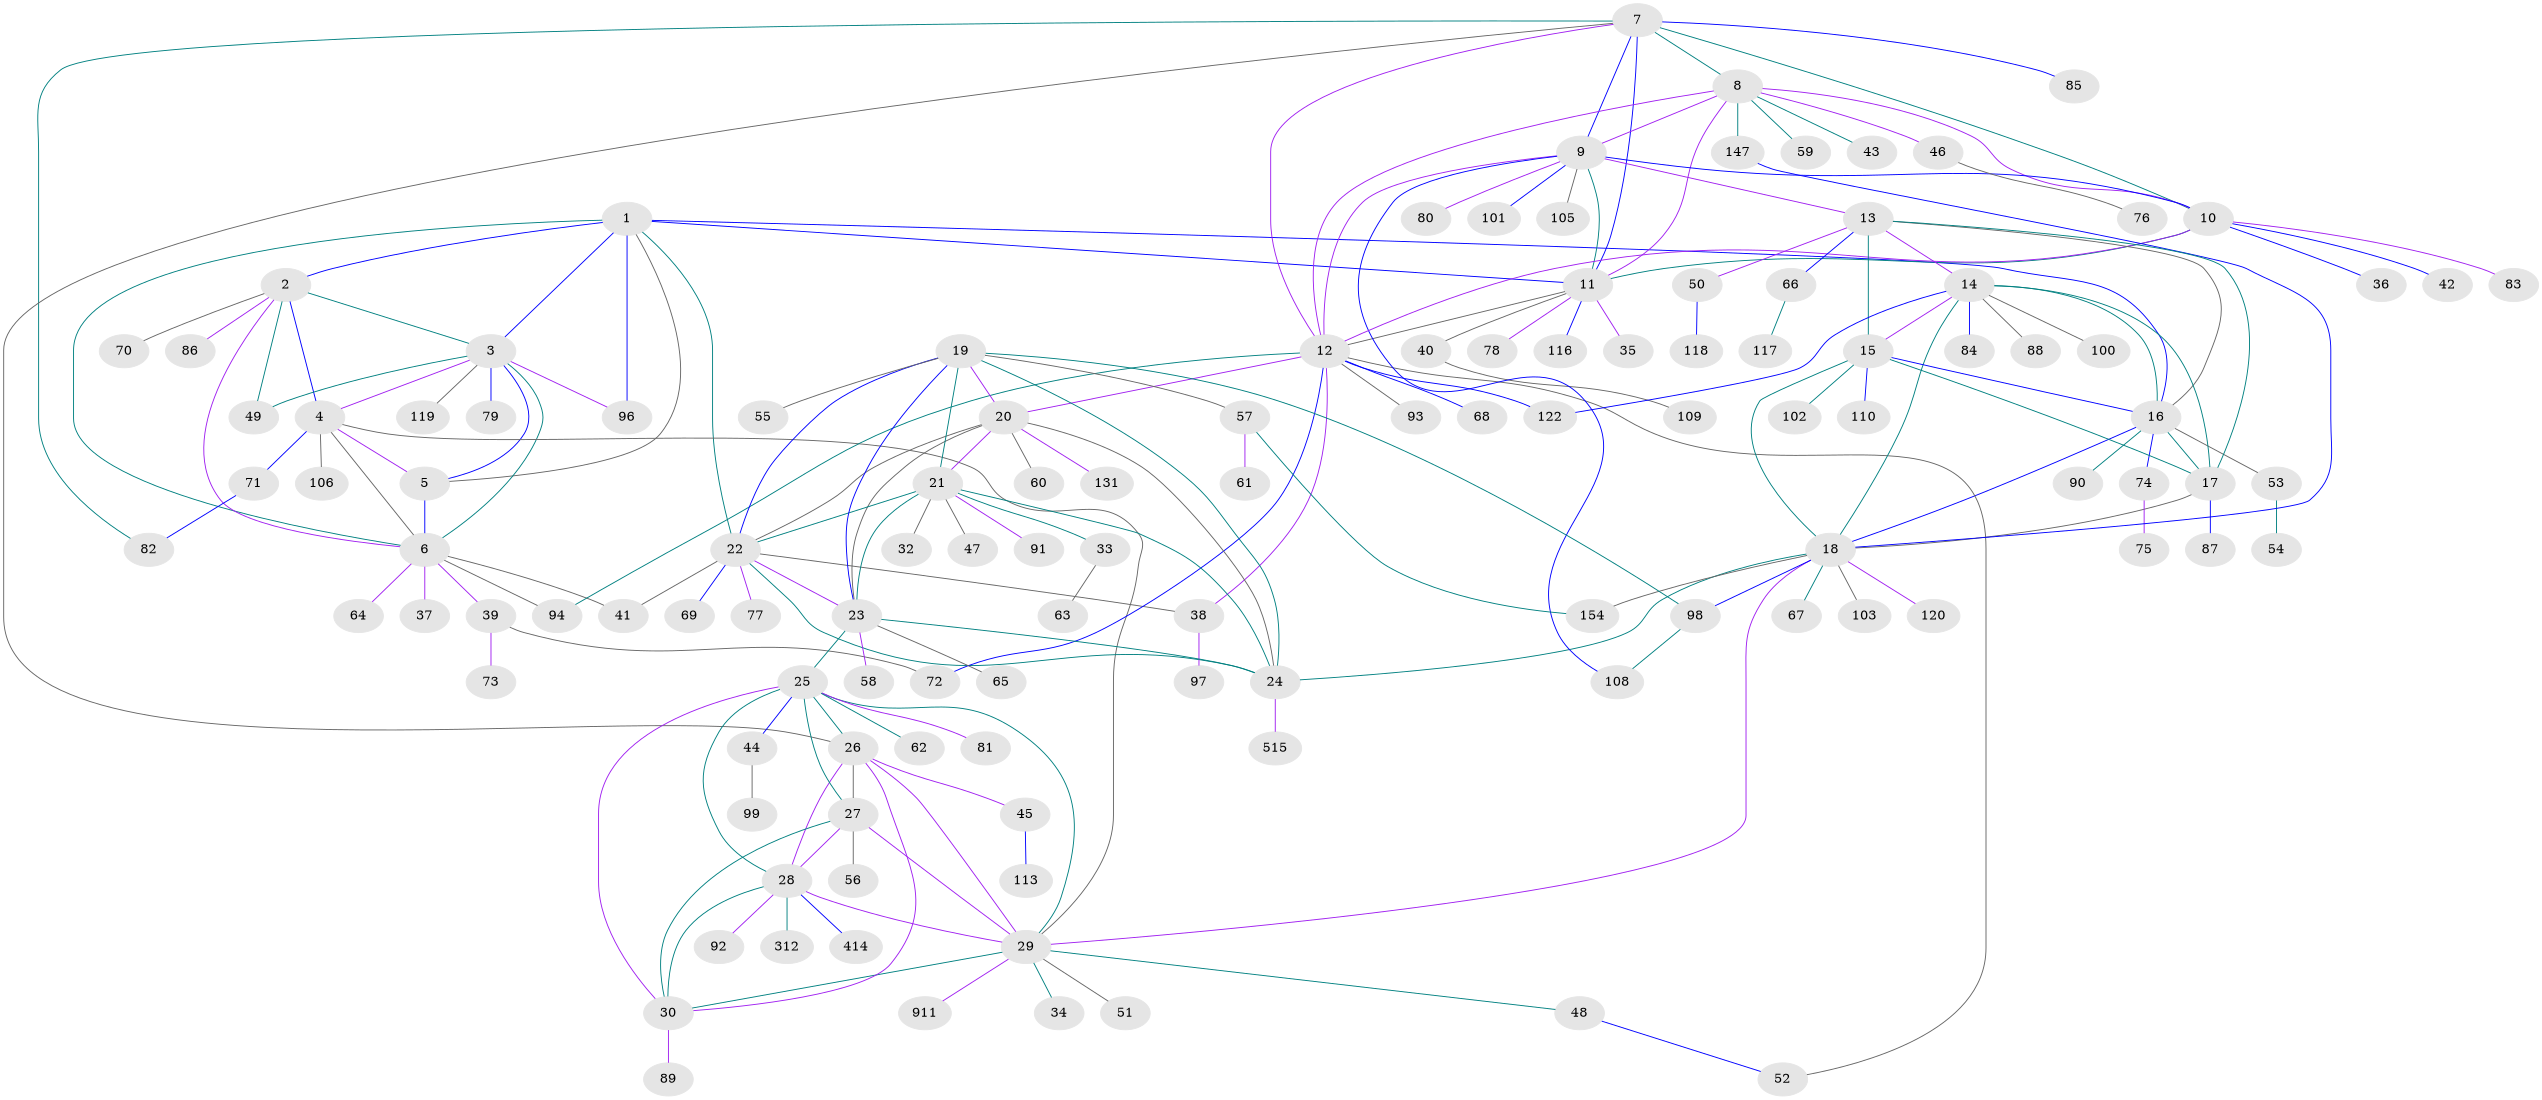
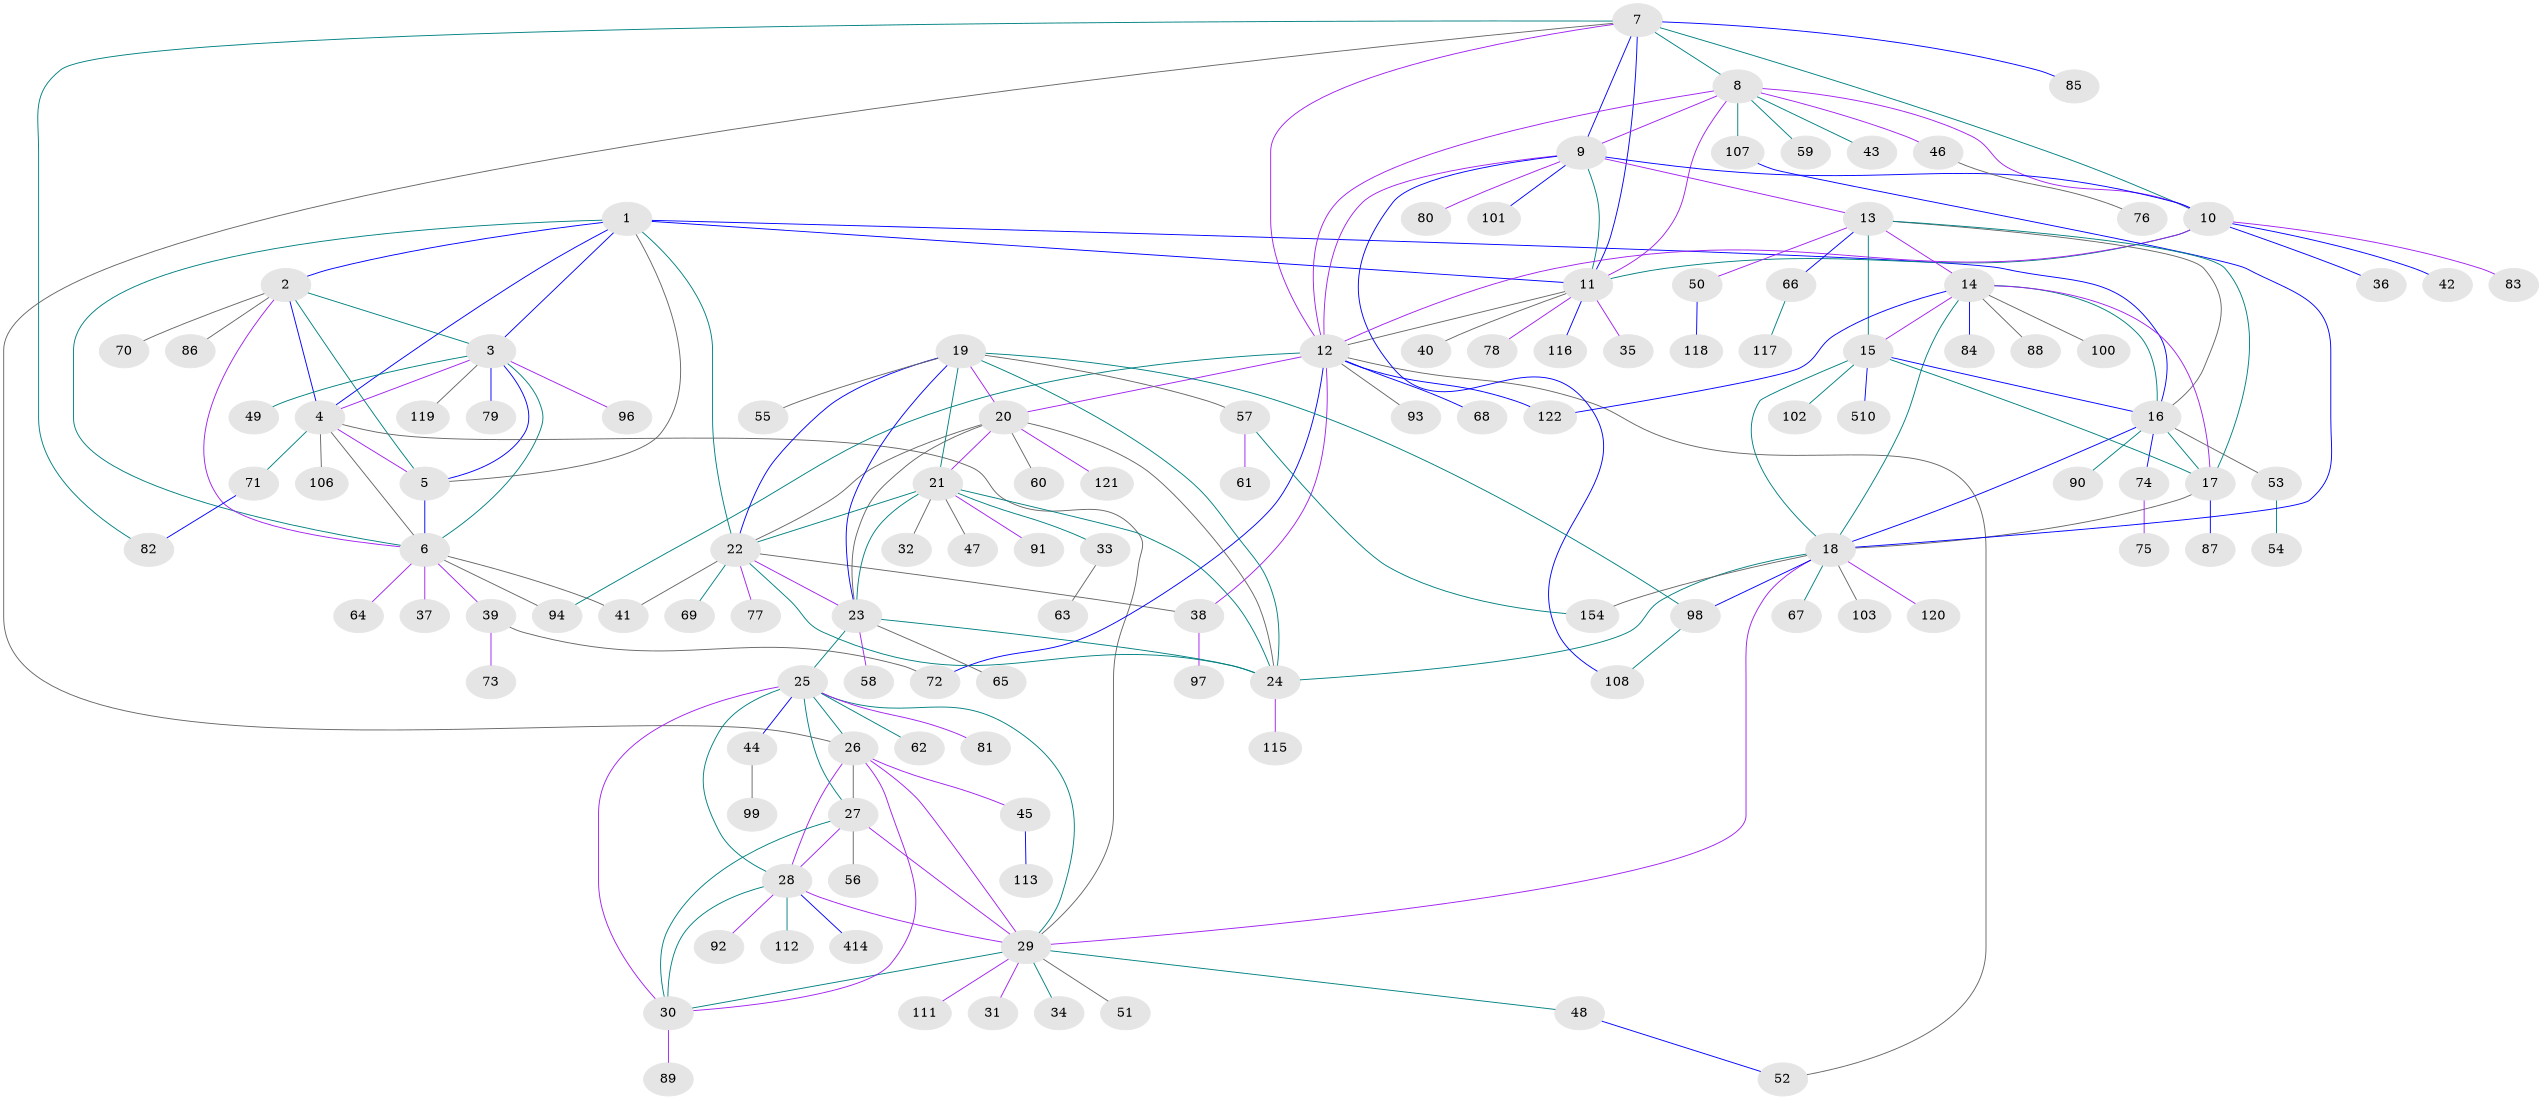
(1738, 153) -> (1738, 153)
(1563, 219) -> none
(238, 318) -> (238, 318)
(627, 318) -> (469, 313)
(2140, 322) -> (2140, 322)
(270, 351) -> (348, 377)
(1690, 417) -> none
(1864, 417) -> (1864, 417)
(287, 450) -> (287, 450)
(1107, 484) -> (1107, 484)
(713, 583) -> (713, 583)
(1275, 748) -> (1275, 748)
(787, 947) -> (787, 947)
(925, 1013) -> (925, 1013)
none -> (993, 1013)
